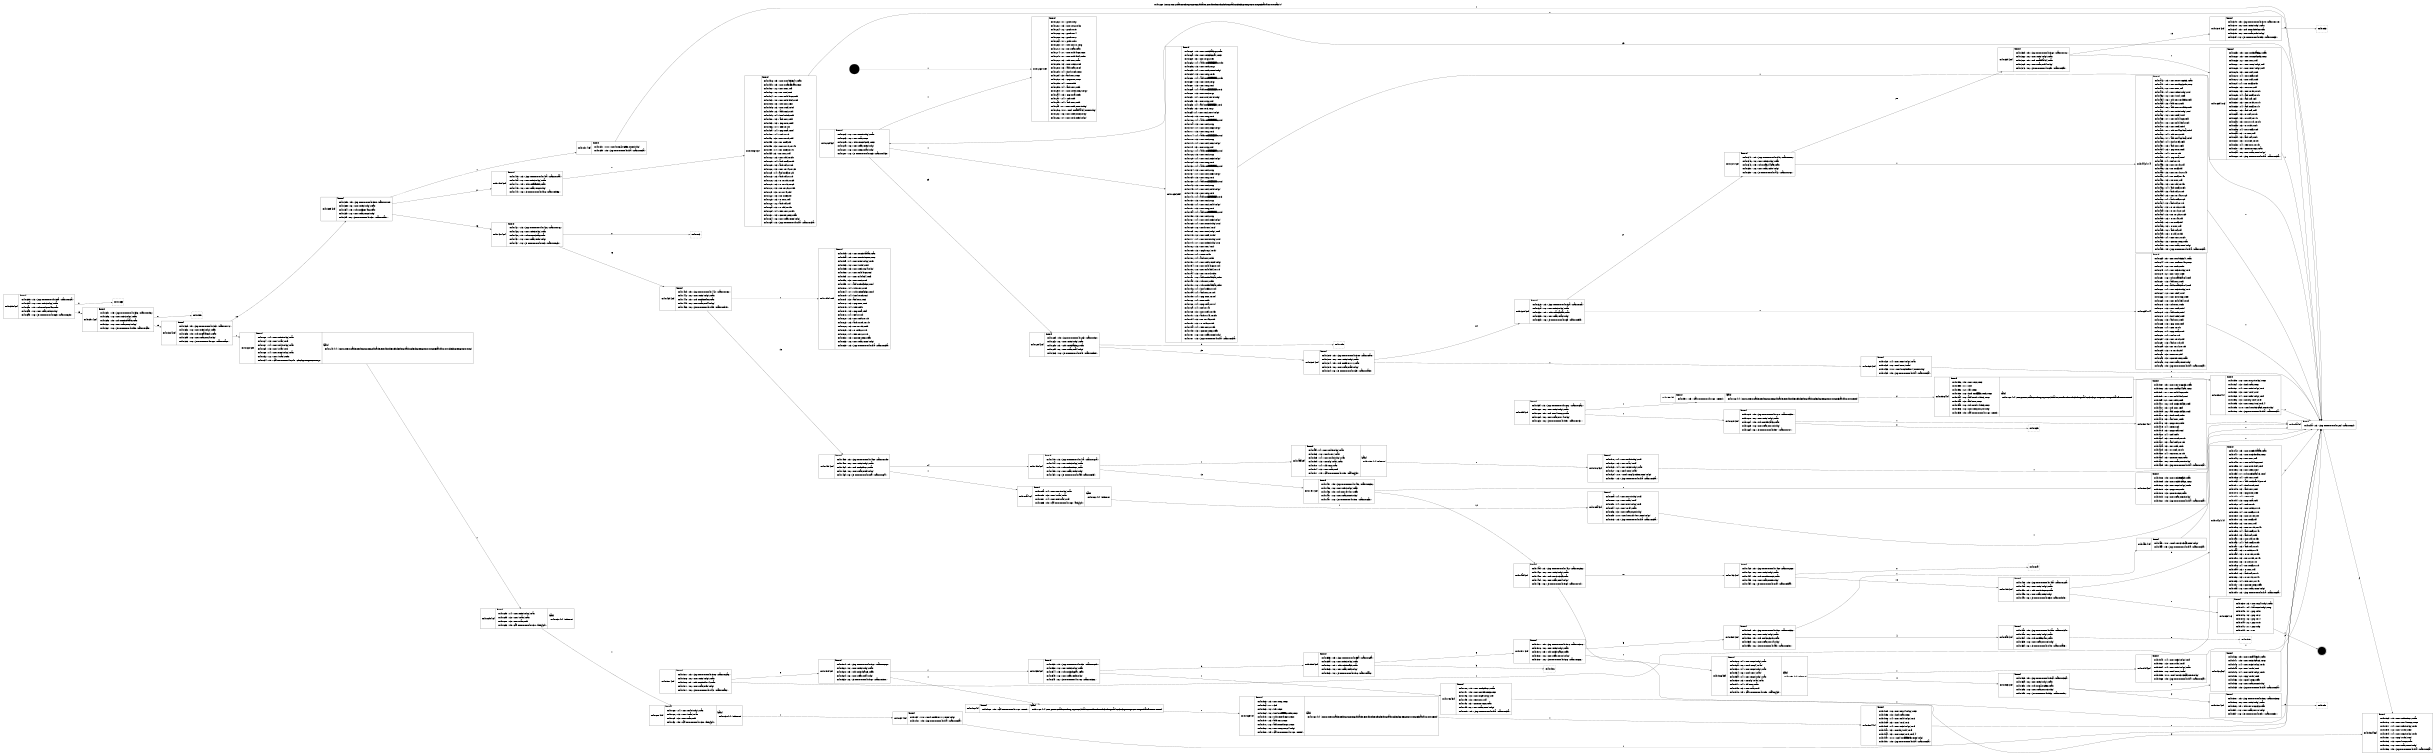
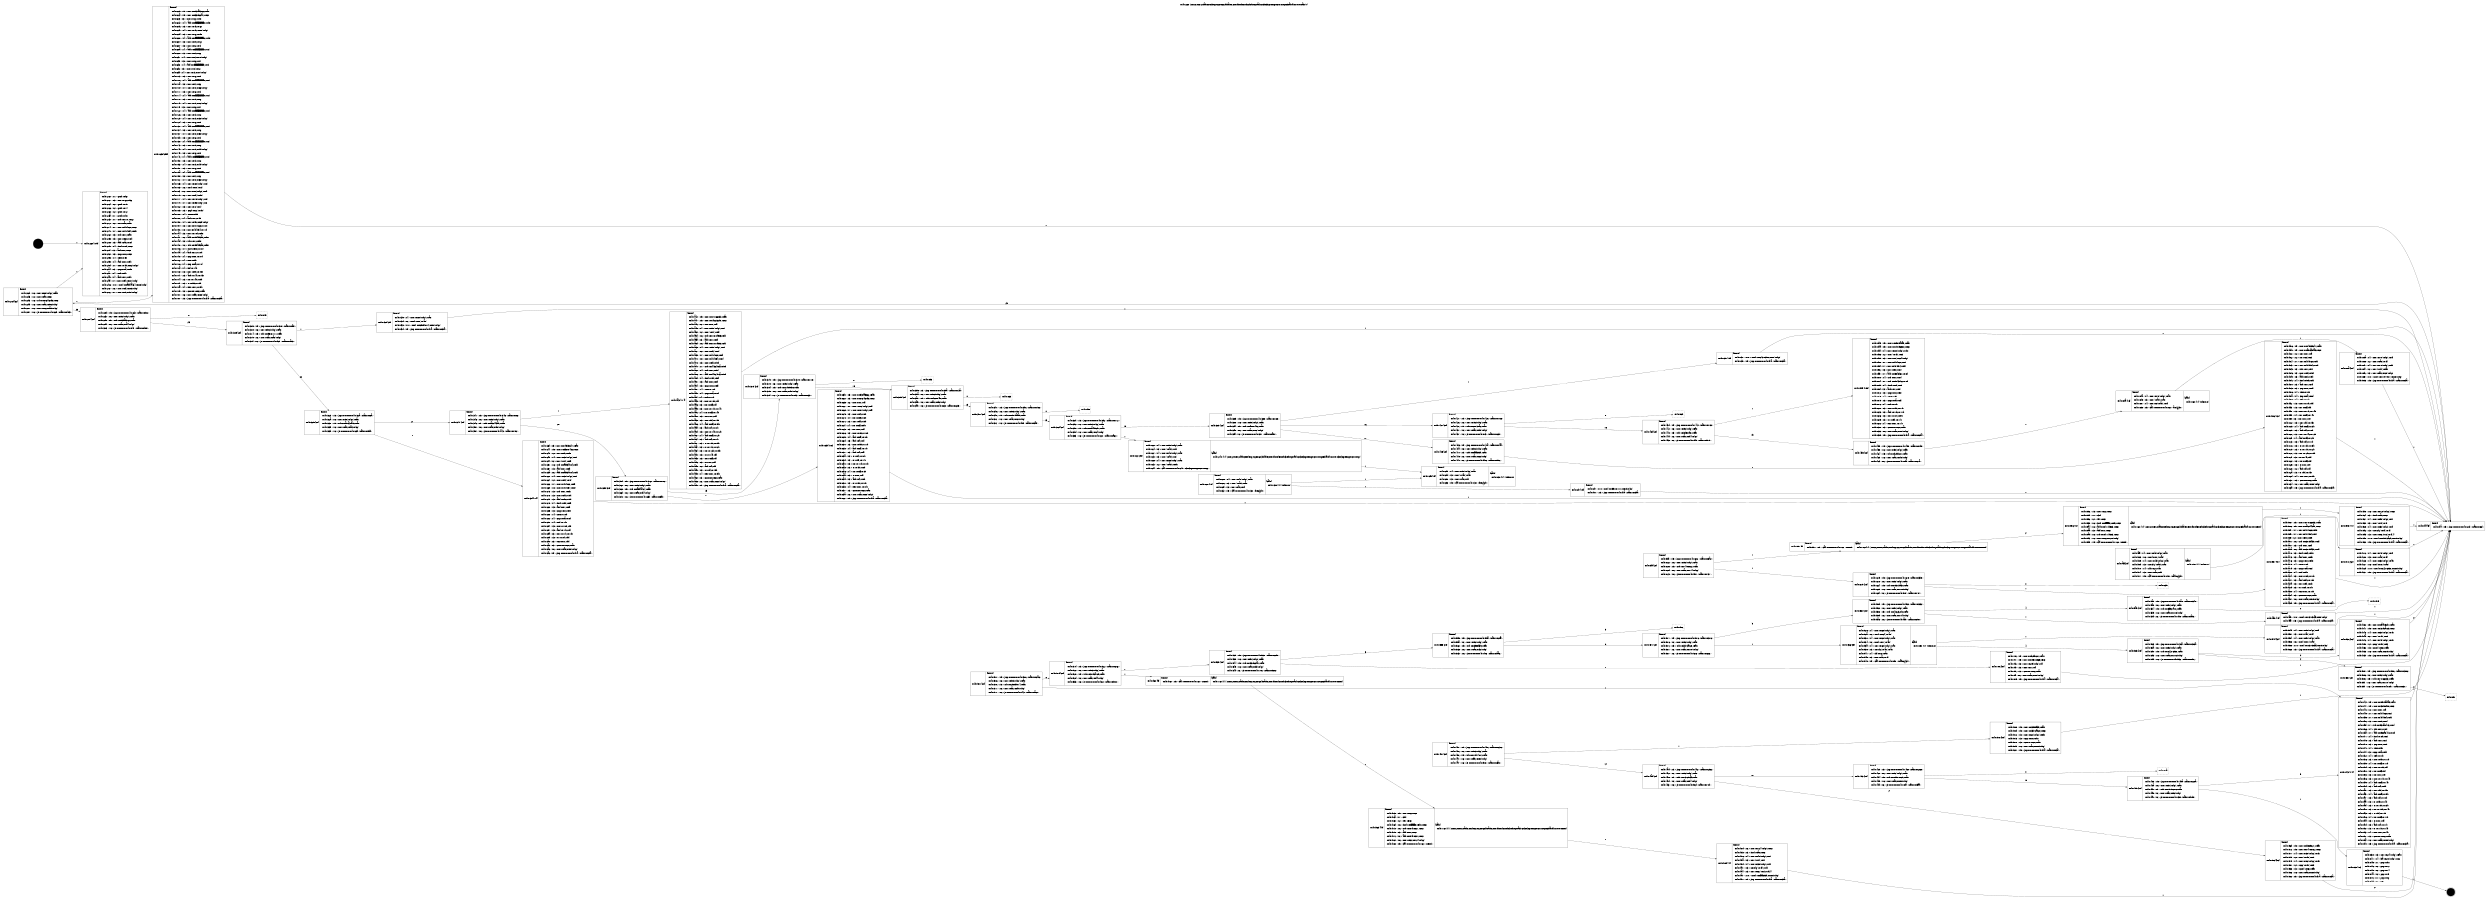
none -> (853, 388)
(1064, 467) -> none
(2358, 571) -> (2415, 844)
(605, 669) -> (1356, 480)
